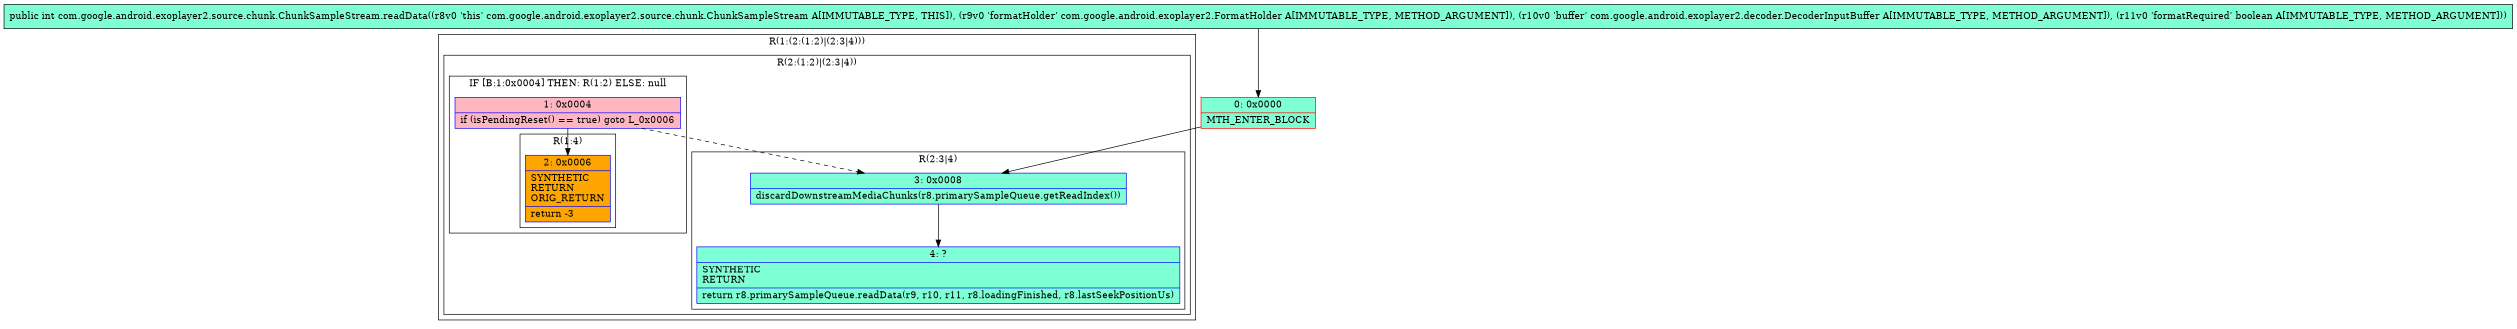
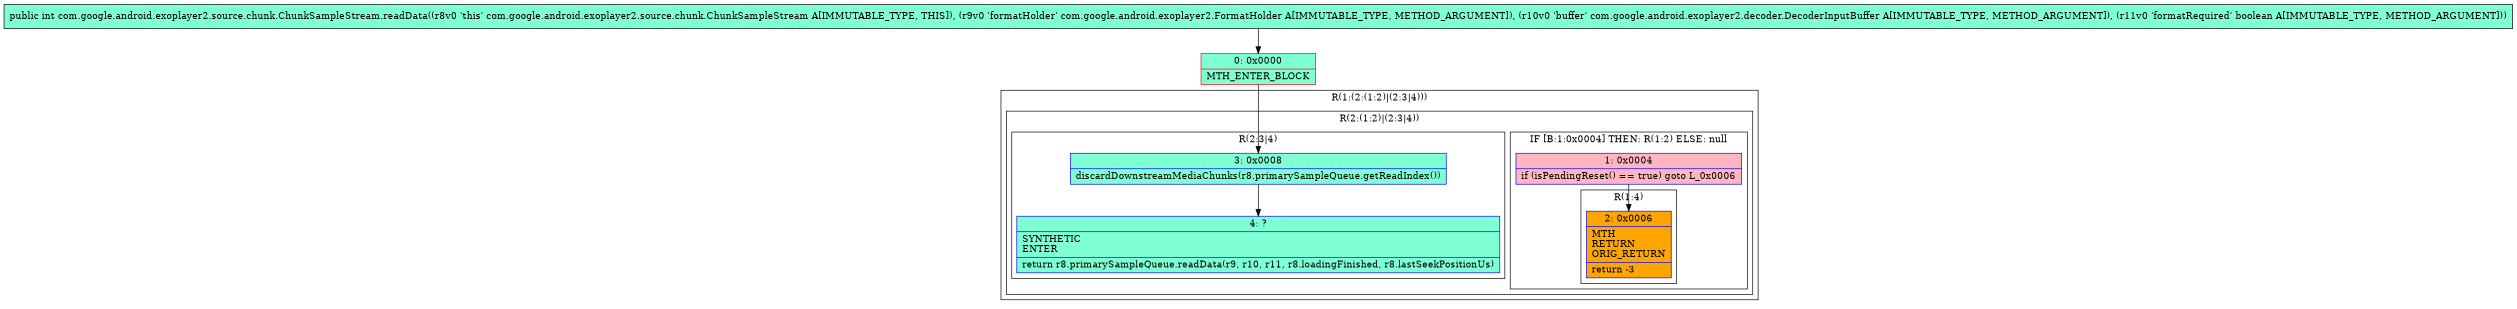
(739, 148) -> none
(560, 178) -> (1604, 234)
(724, 280) -> (1040, 249)
